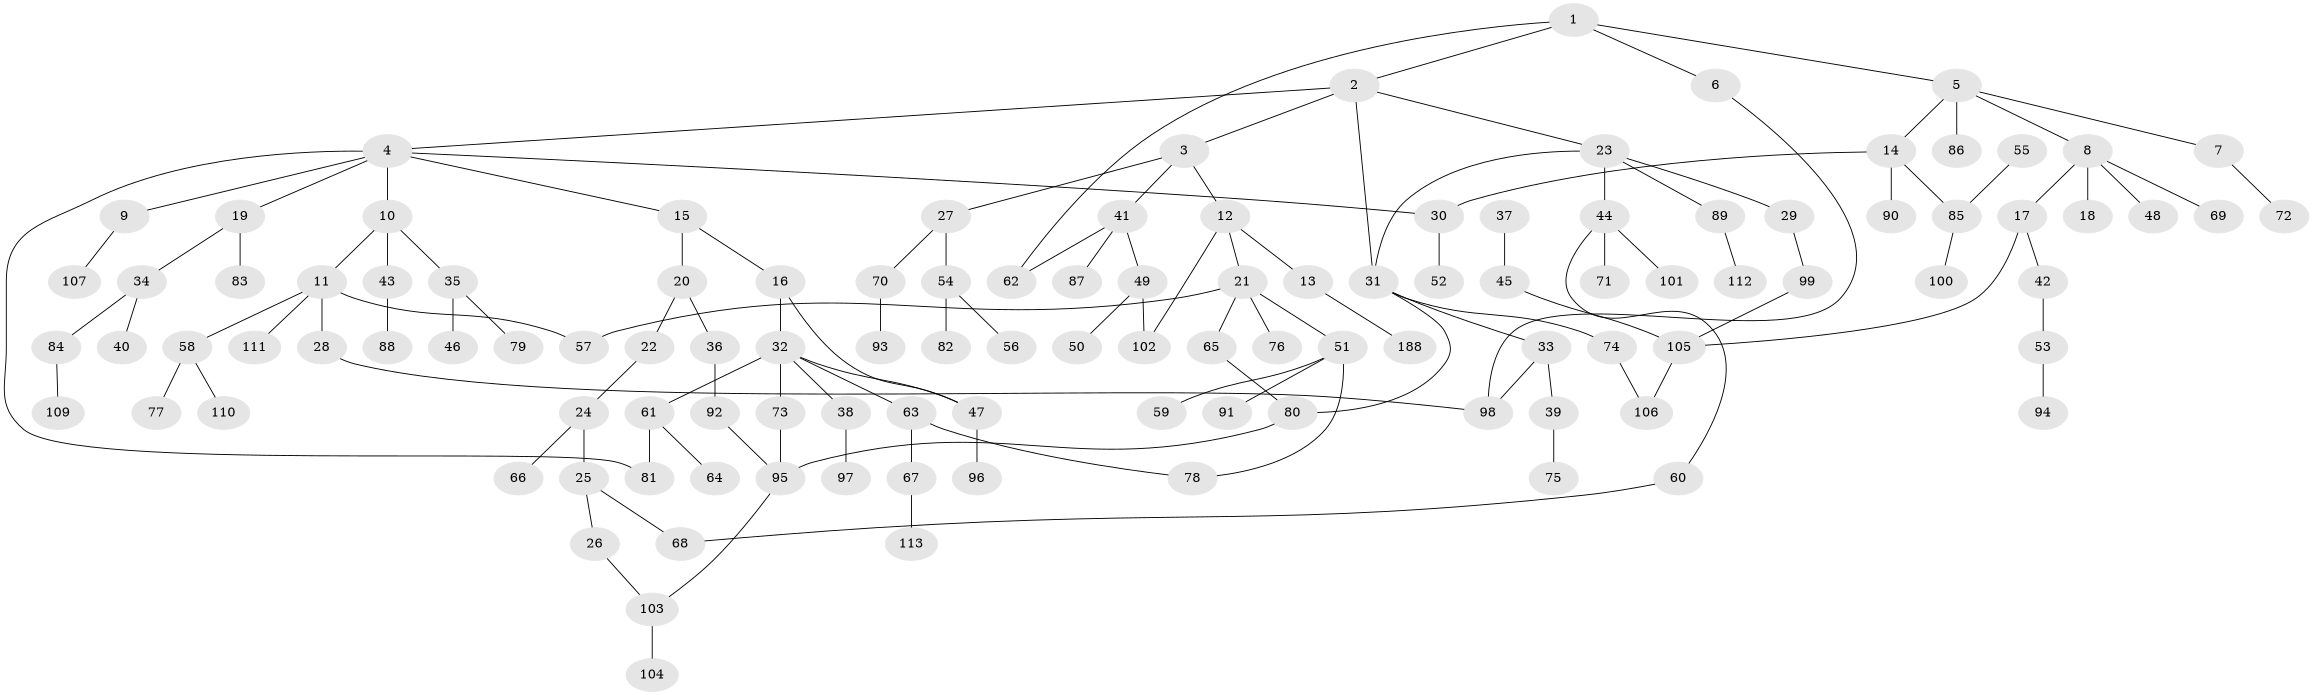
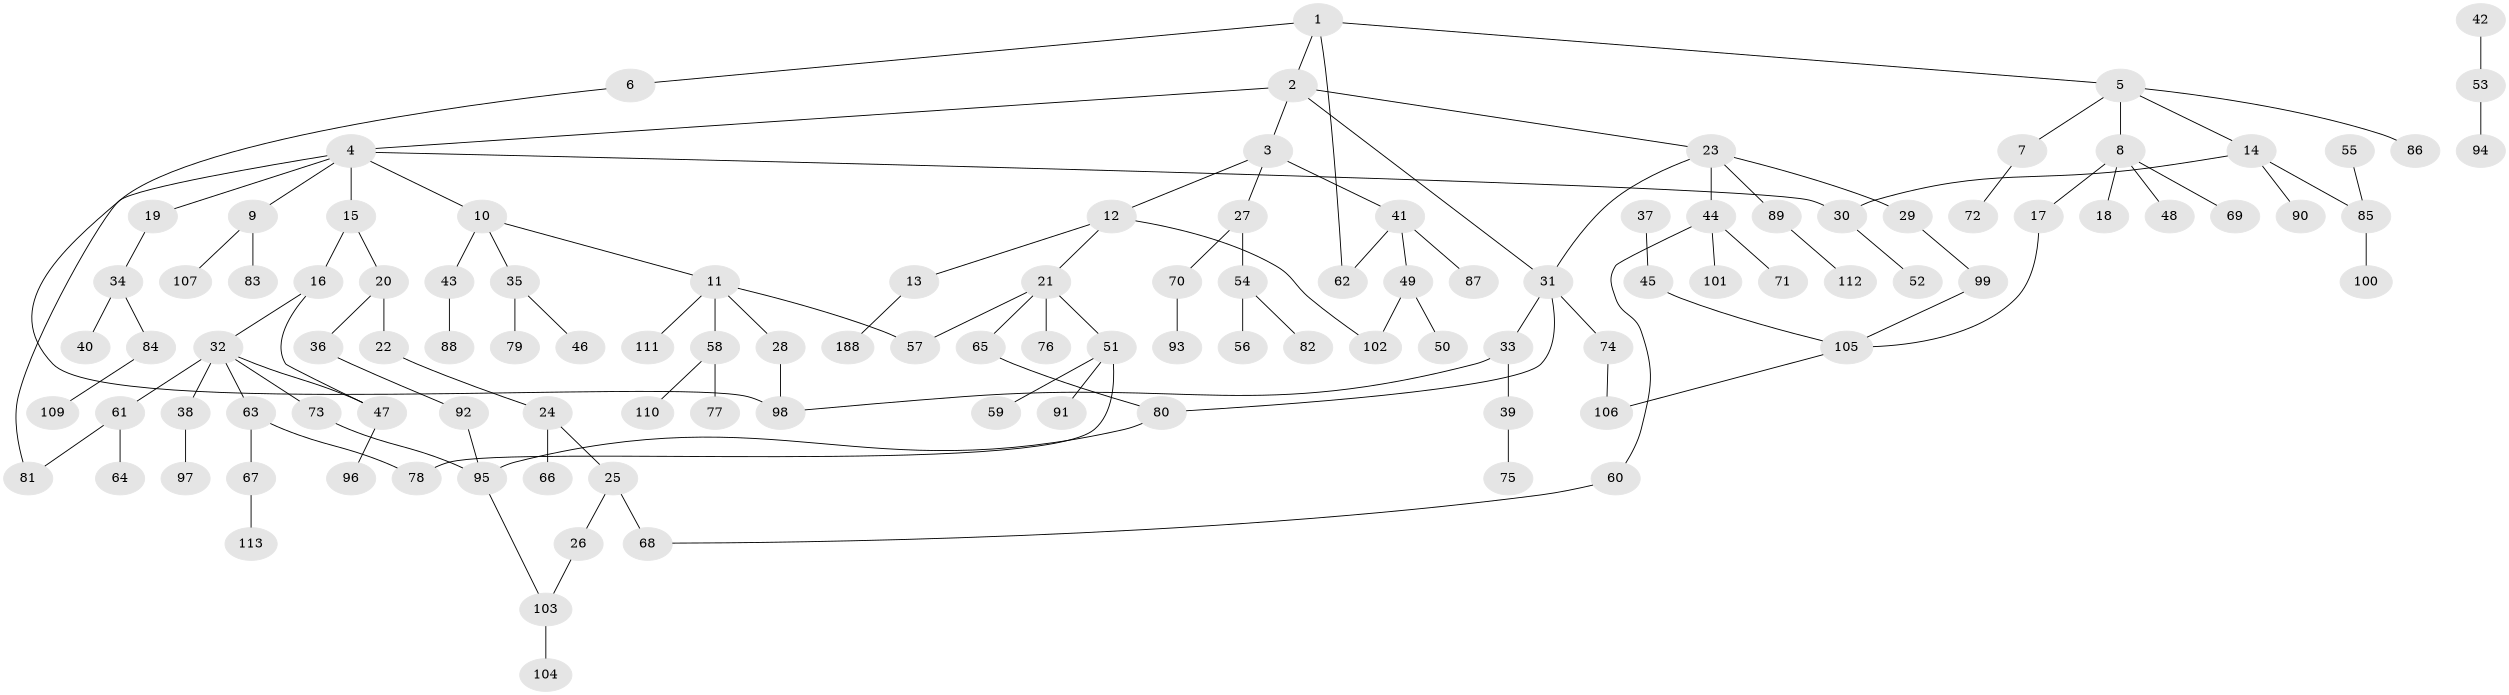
(240, 249) -> (253, 249)
(2033, 249) -> none
